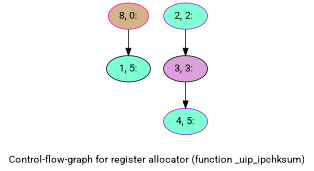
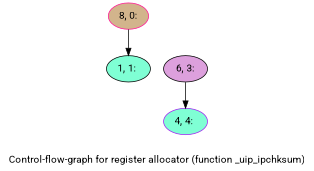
(186, 16) -> none
(128, 69) -> (128, 69)
(186, 69) -> (186, 69)
(186, 122) -> (186, 122)
